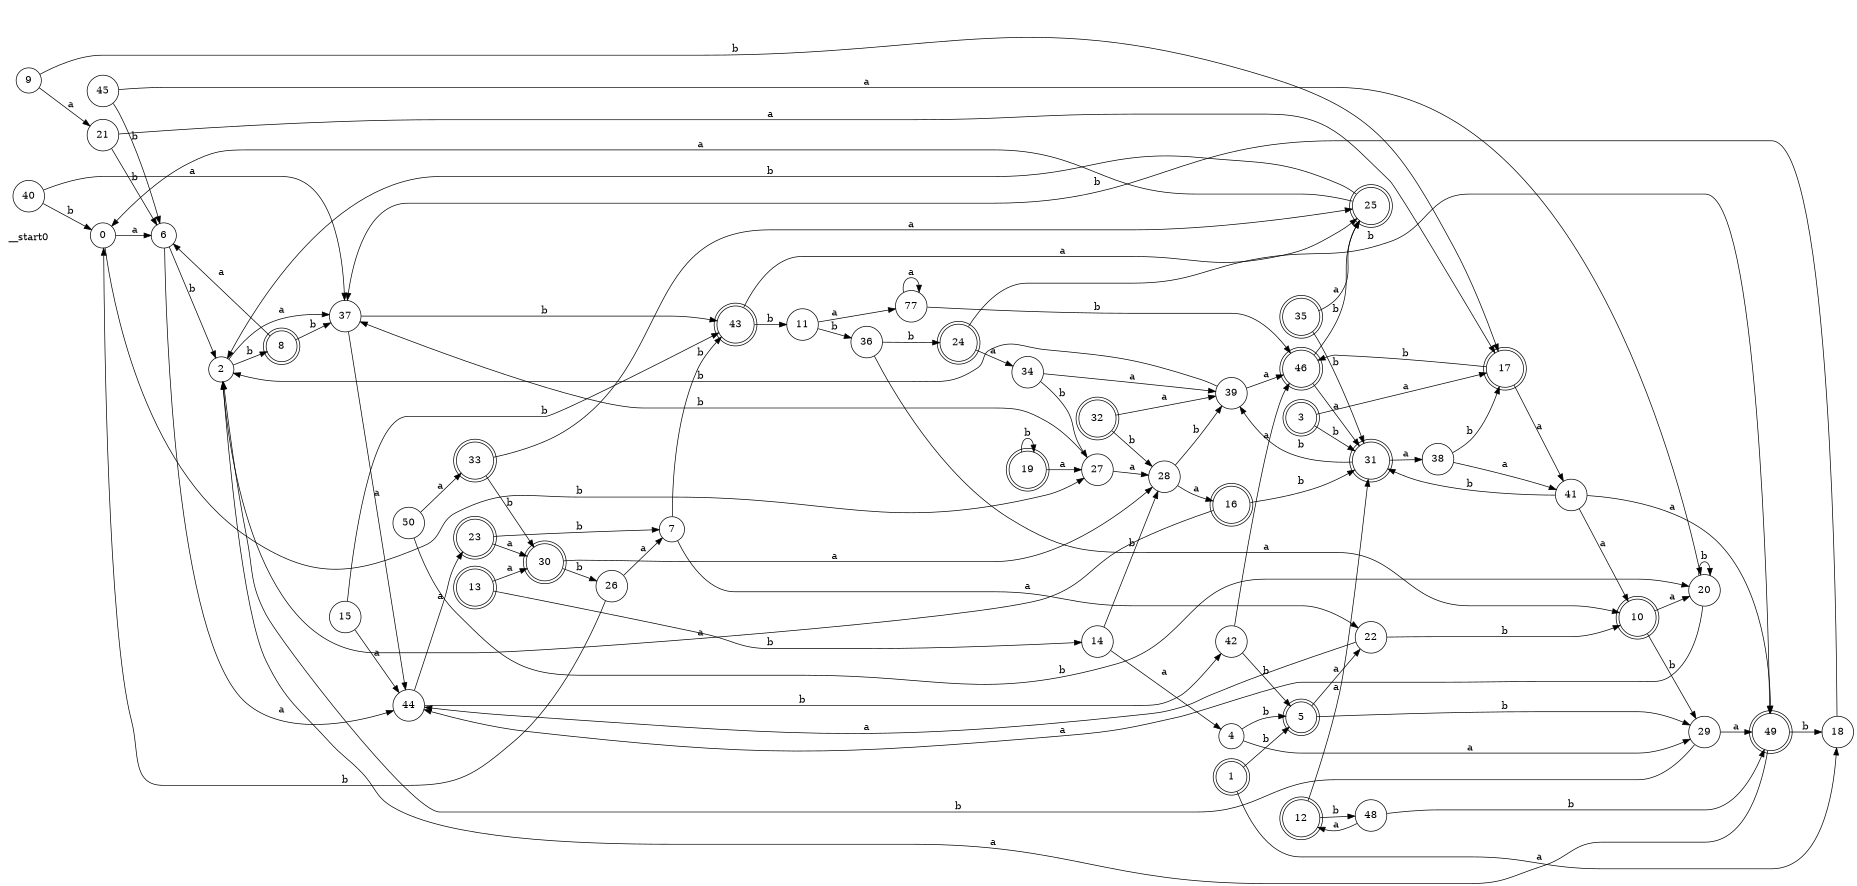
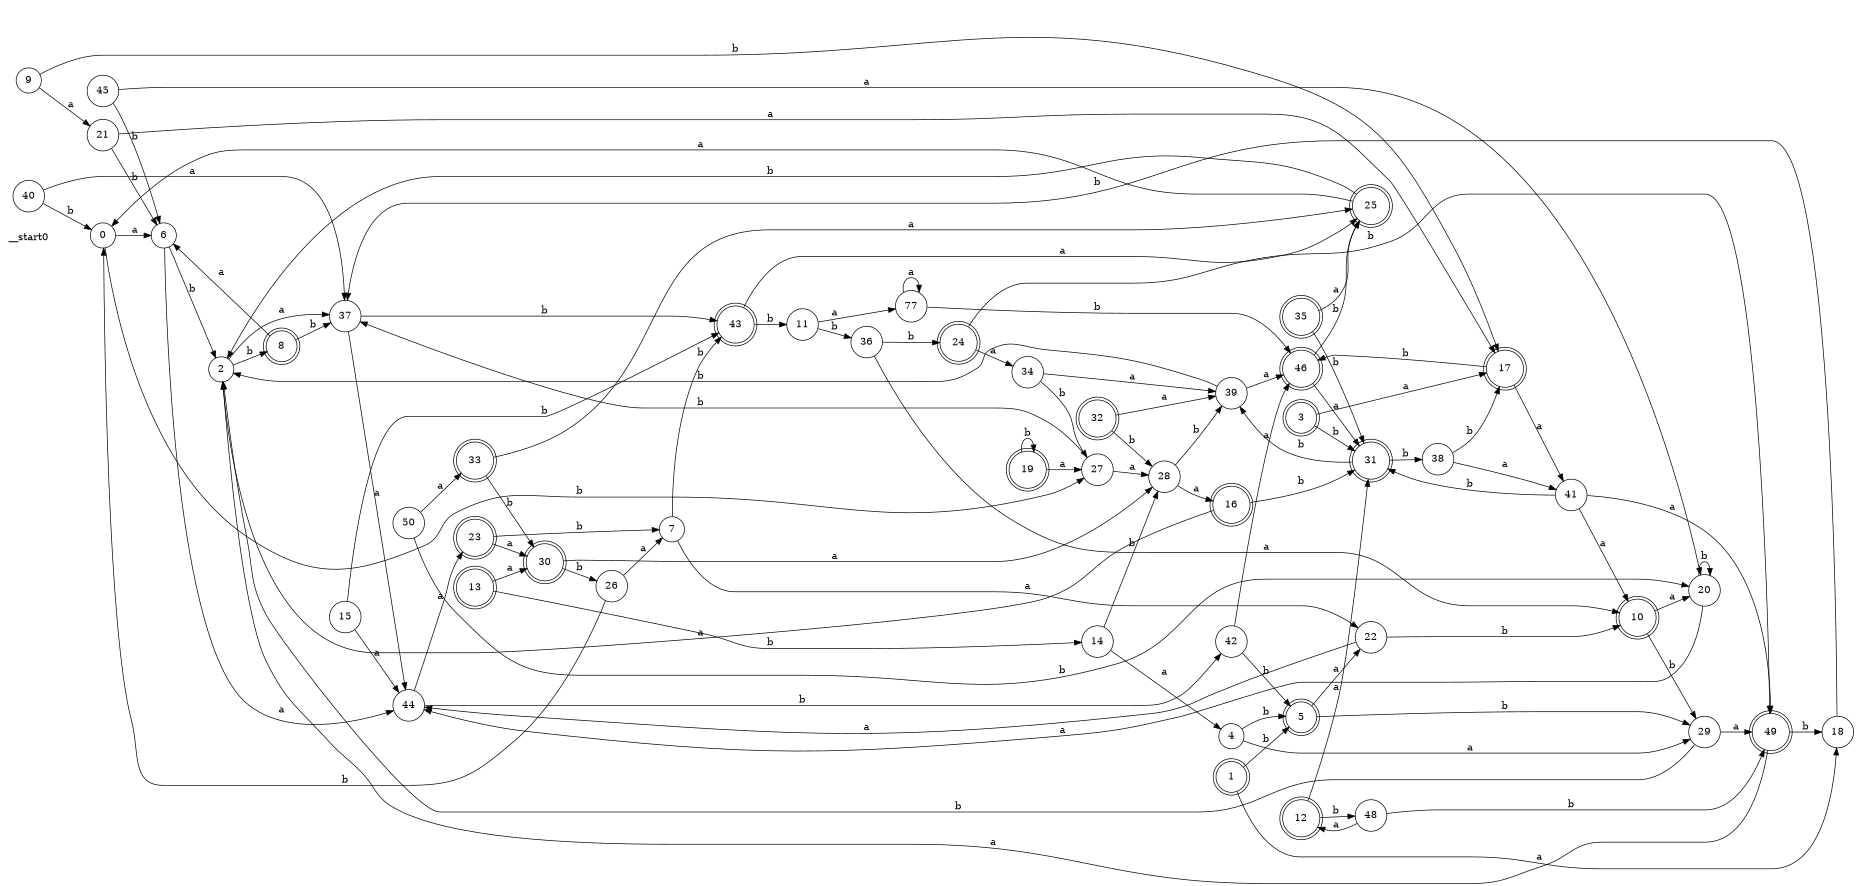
(1406, 454) -> (1406, 454)
